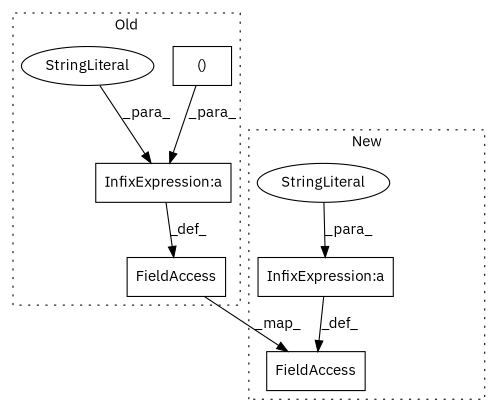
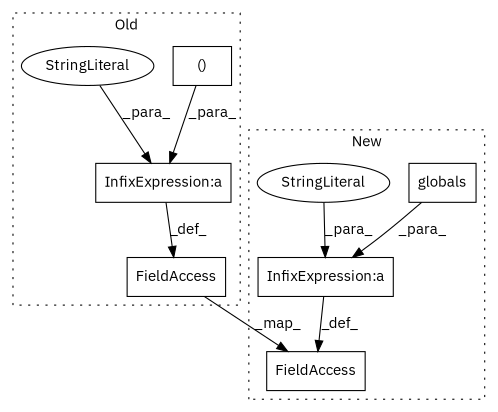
none -> (443, 183)
